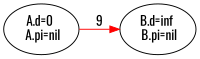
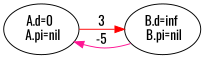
(99, 22) -> (102, 22)
none -> (107, 48)
